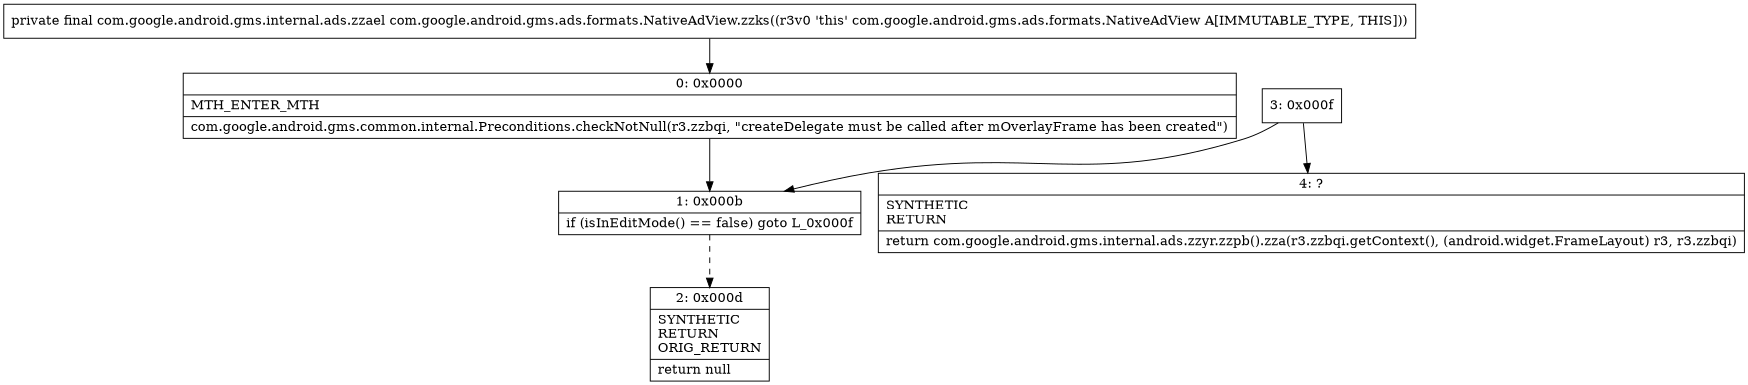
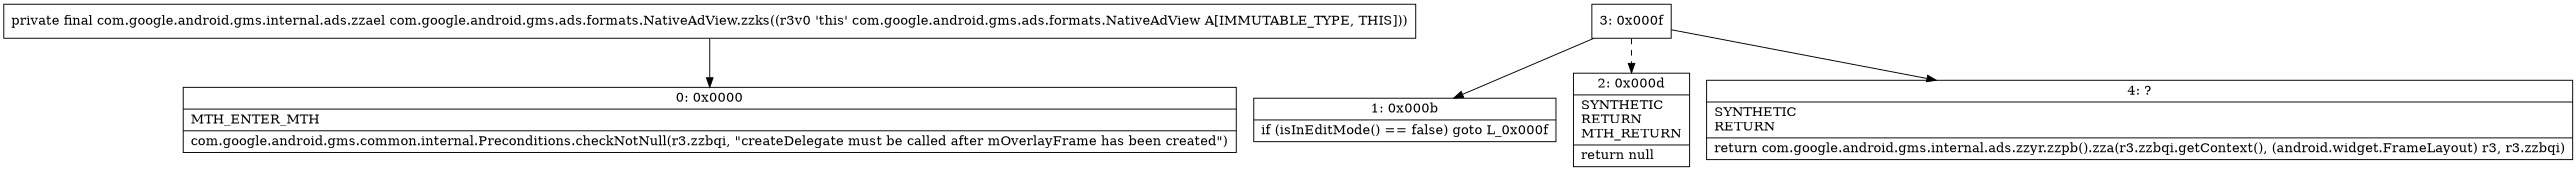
(710, 160) -> none
(710, 256) -> (1632, 51)
(710, 348) -> (1632, 134)
